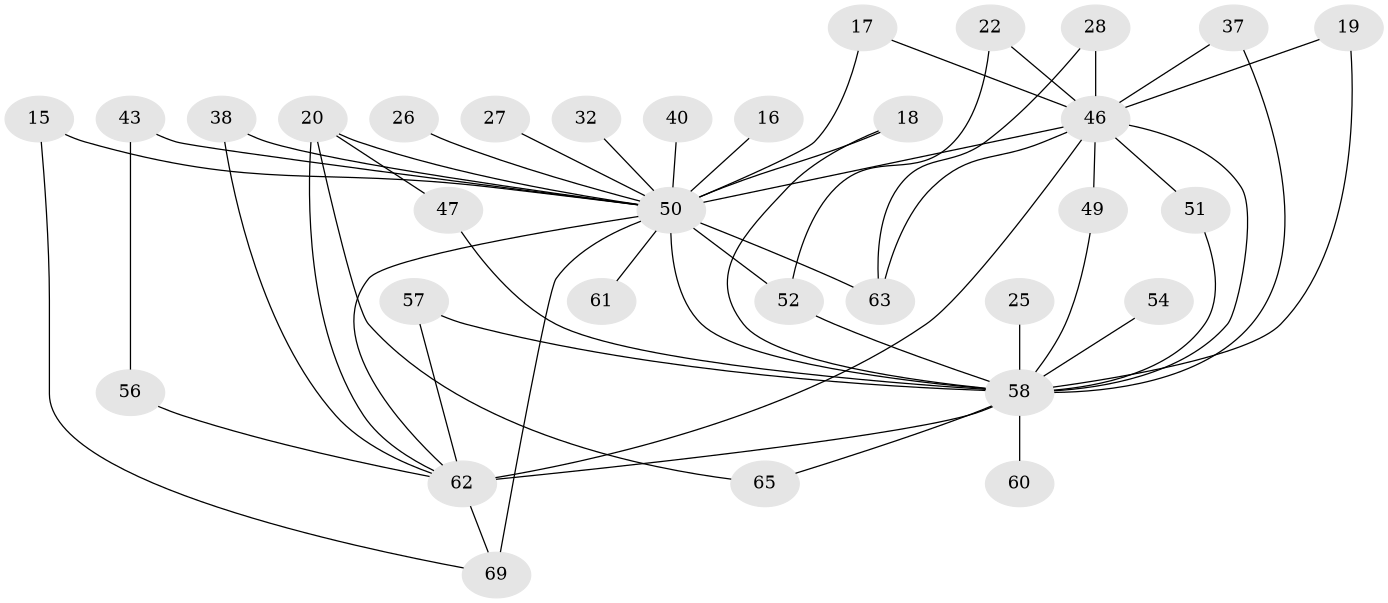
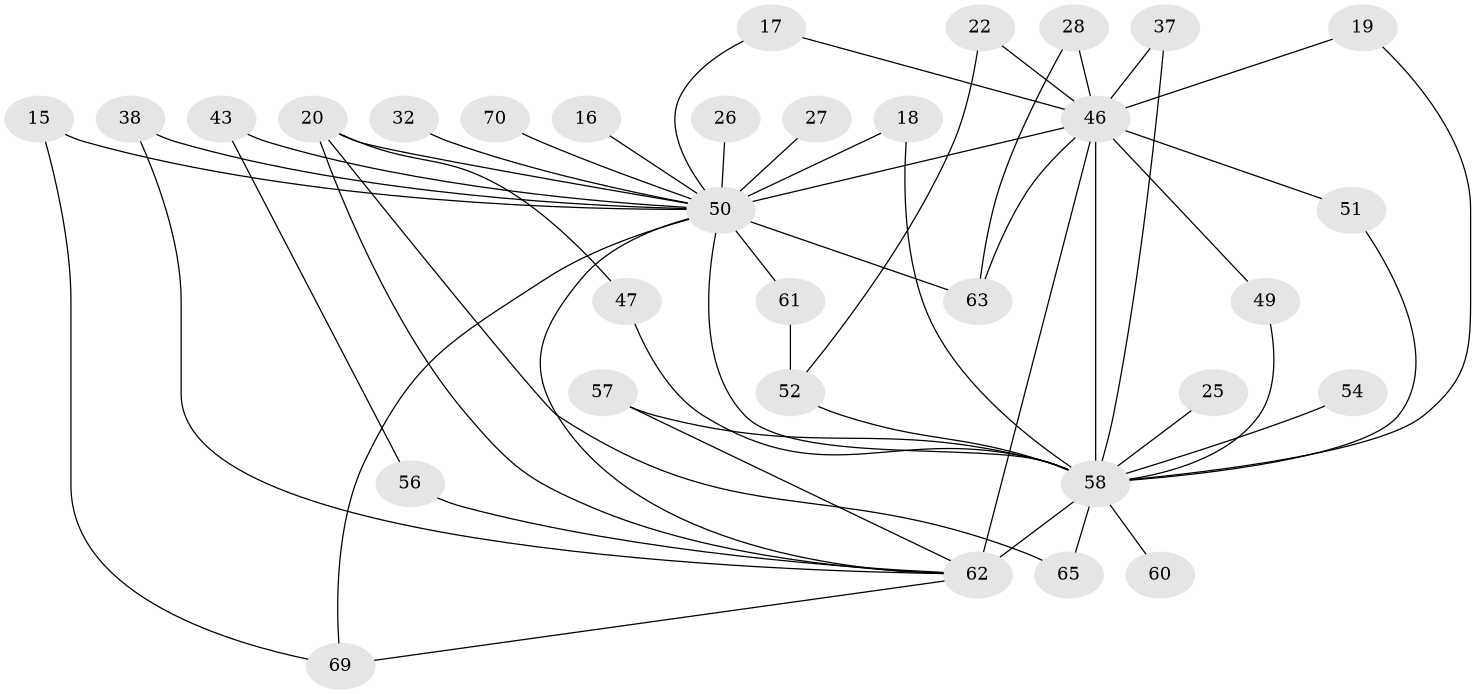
(678, 119) -> (495, 119)
(727, 253) -> (790, 347)
